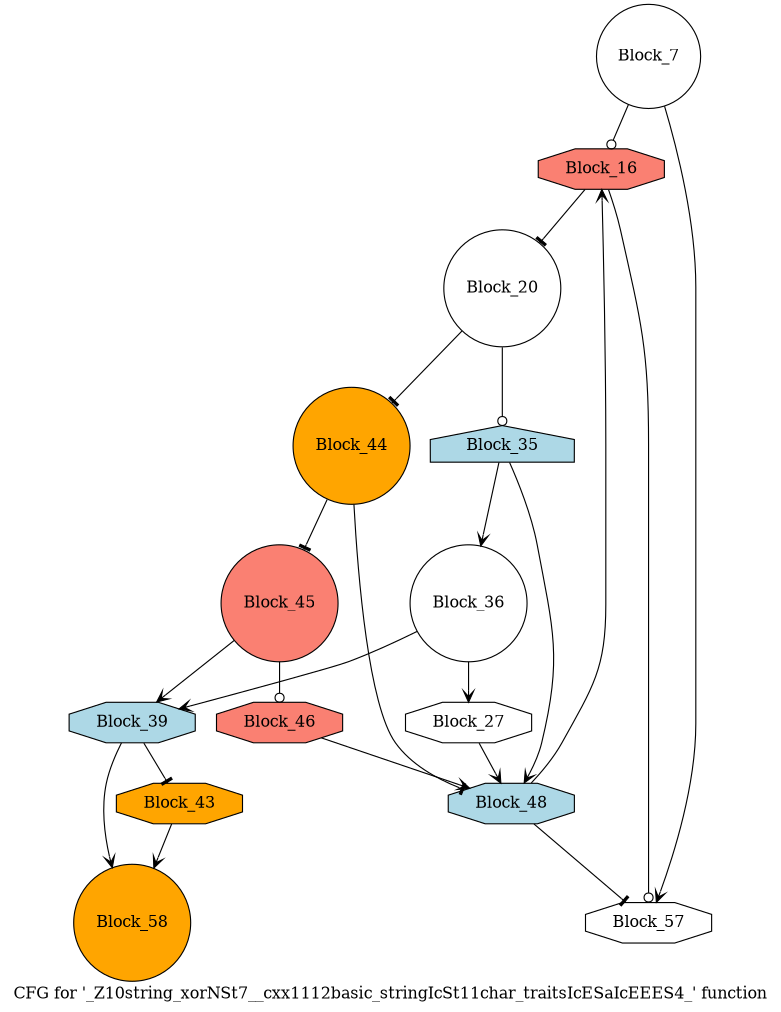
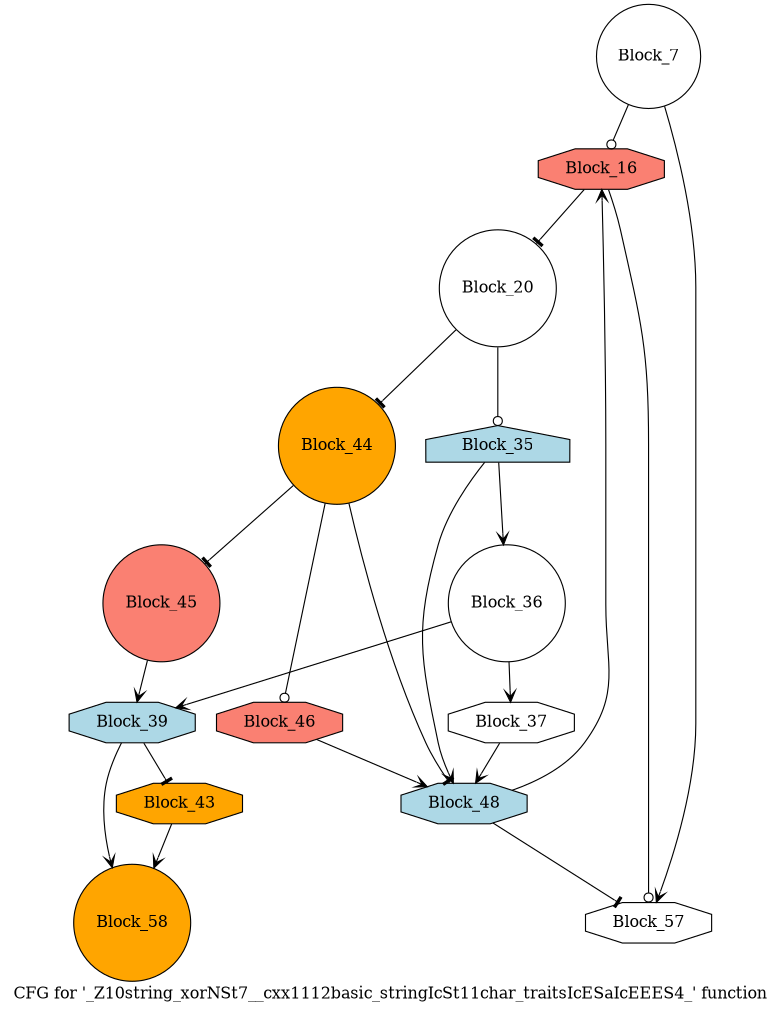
(280, 674) -> (305, 598)
(469, 723) -> (511, 723)
